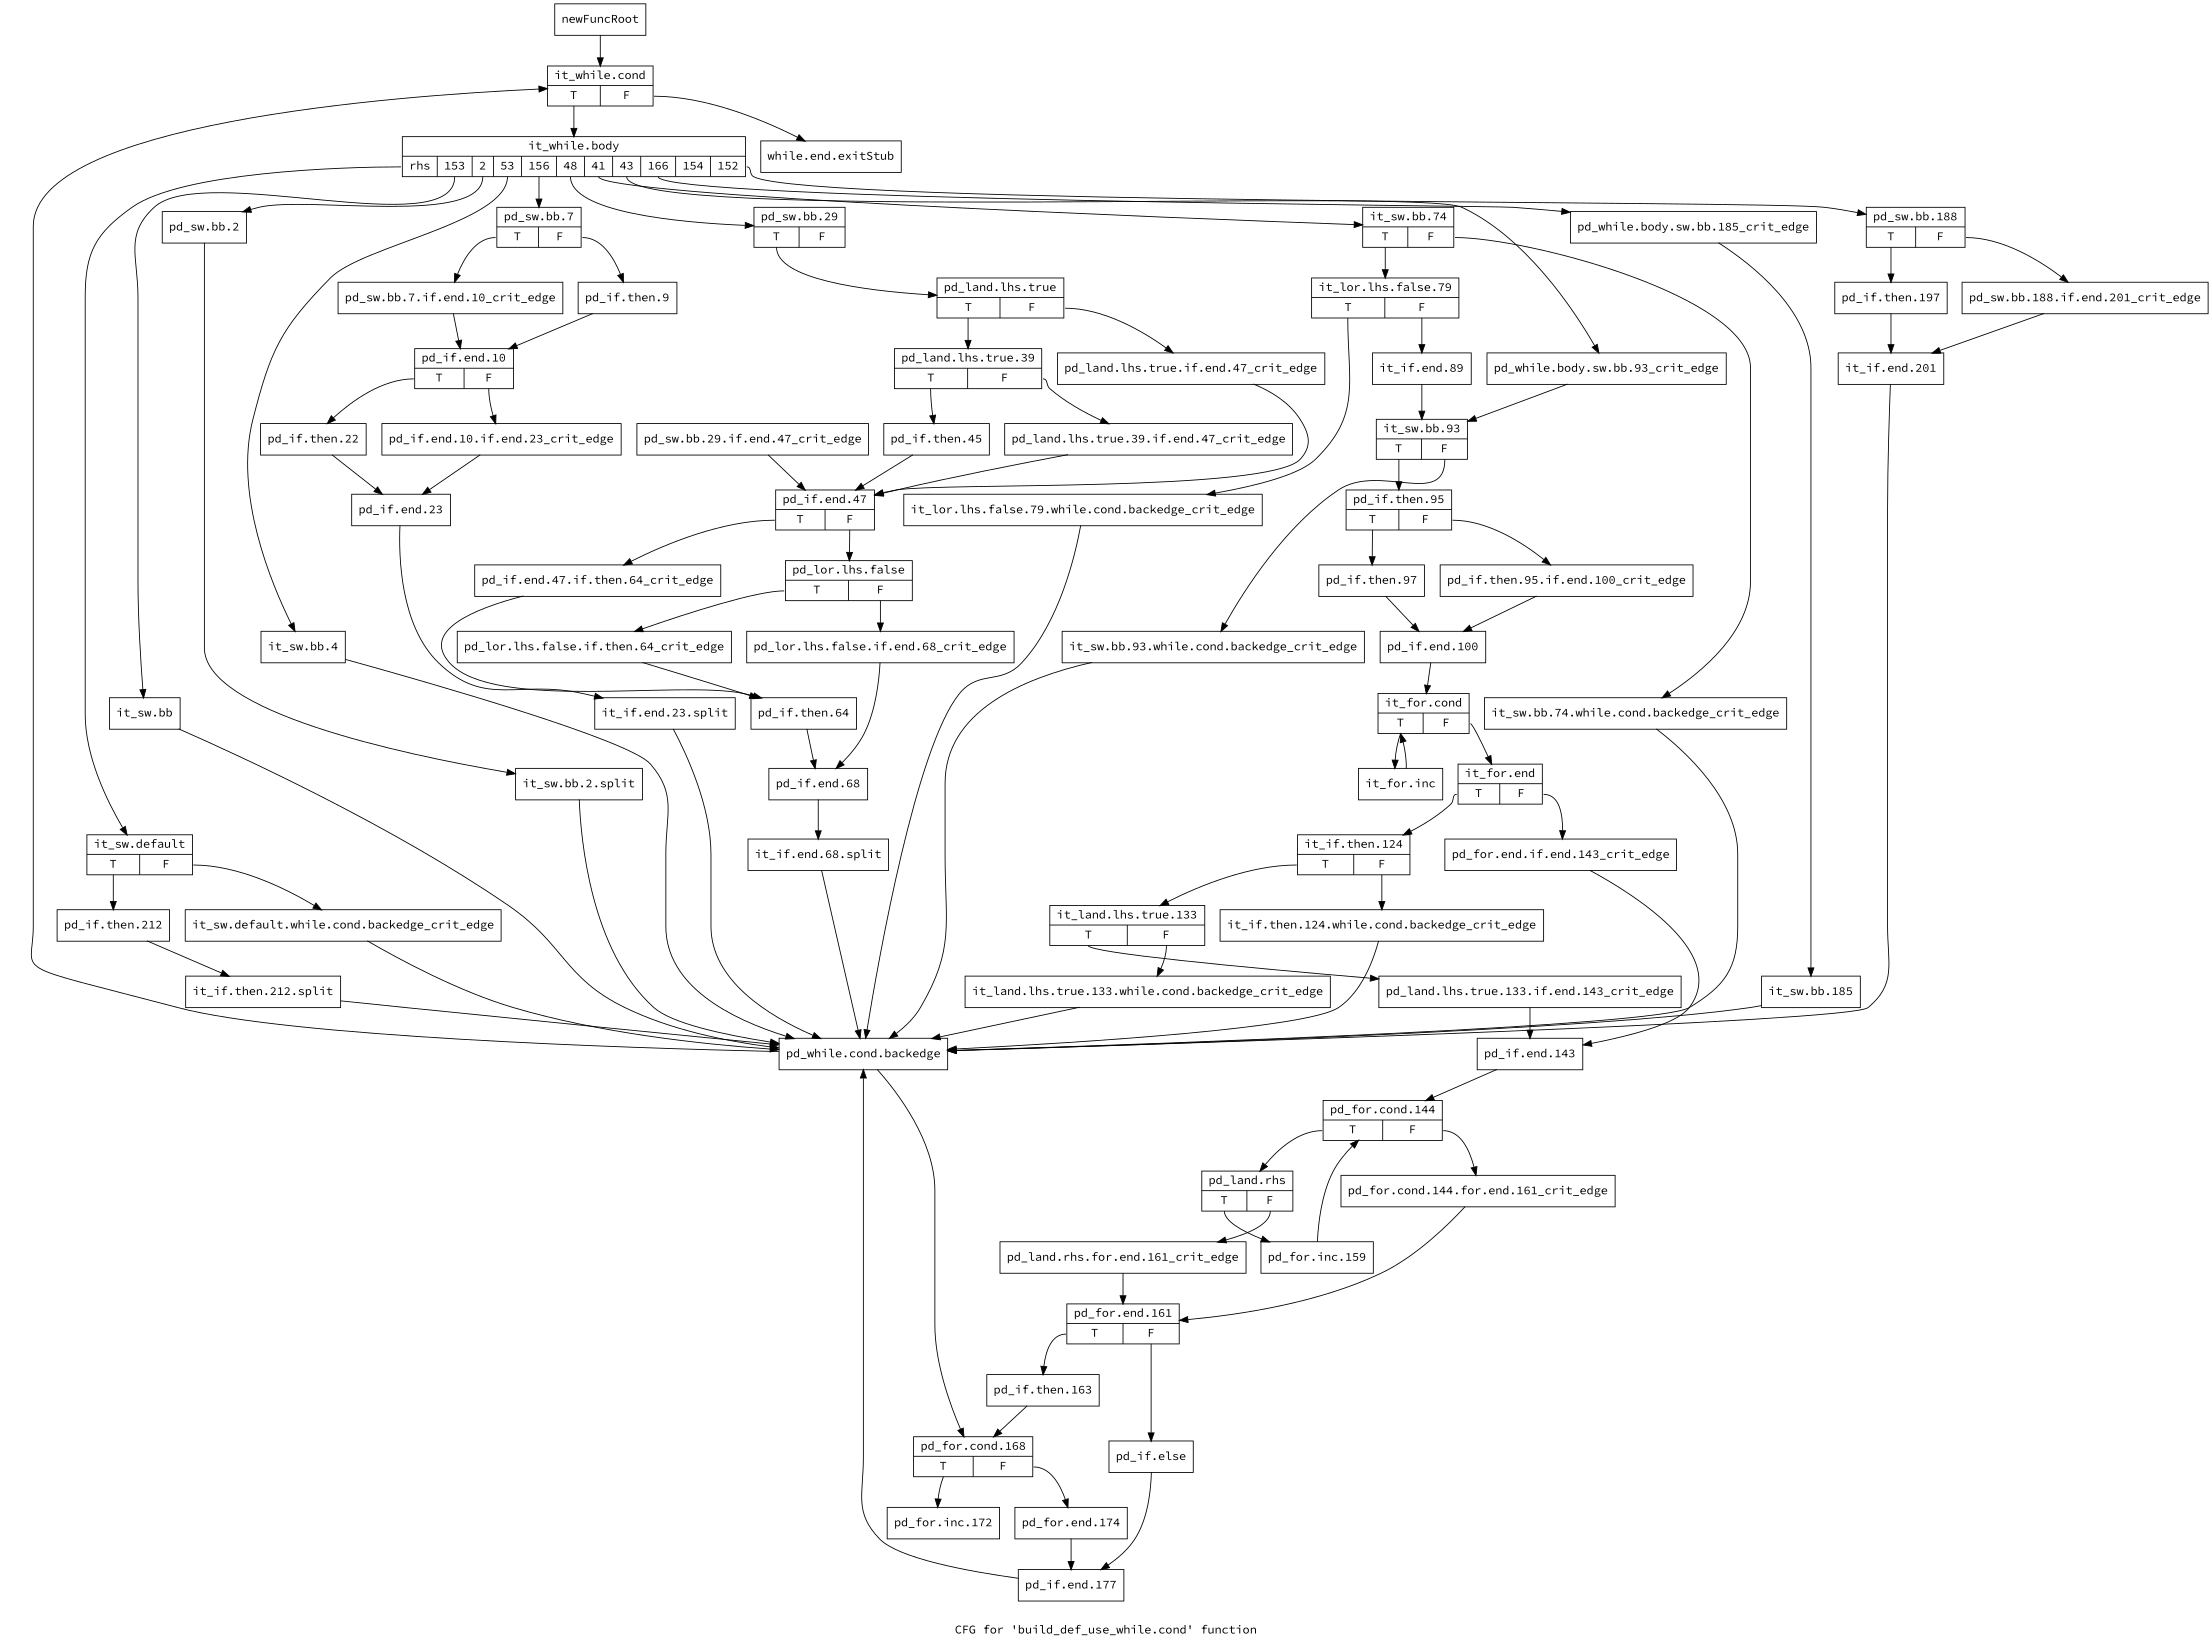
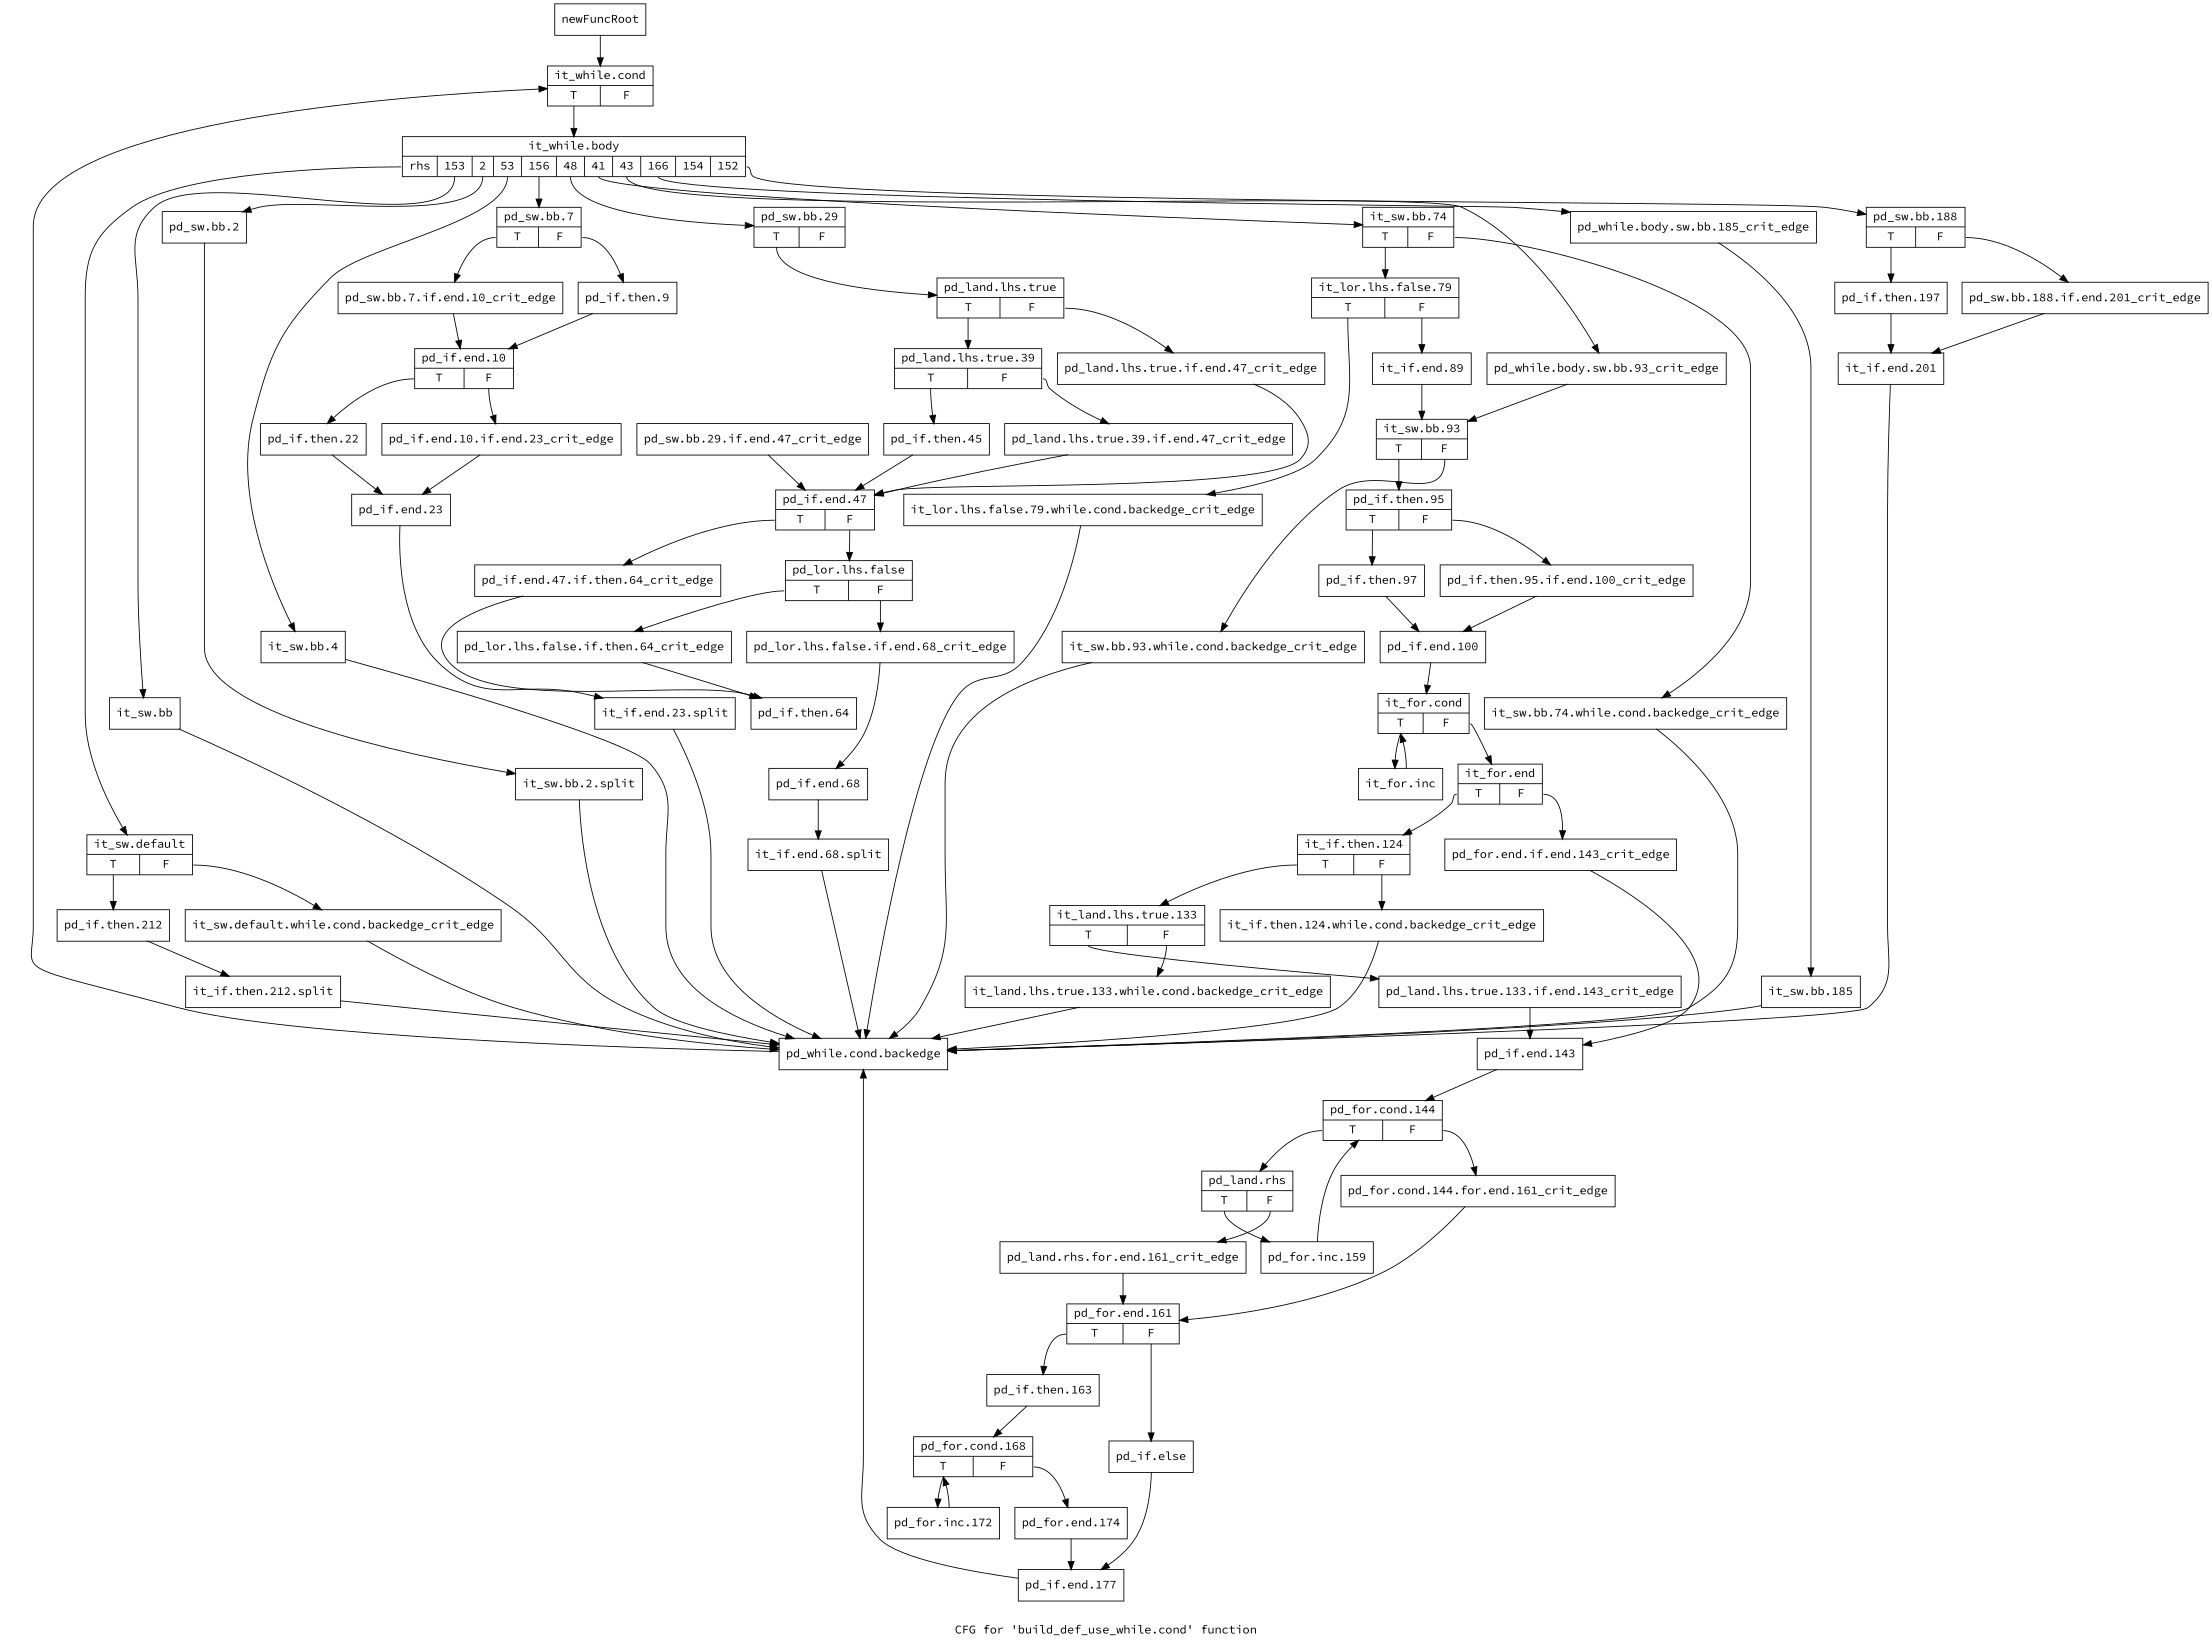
(831, 157) -> none
(810, 745) -> none
(935, 1243) -> (948, 1496)
